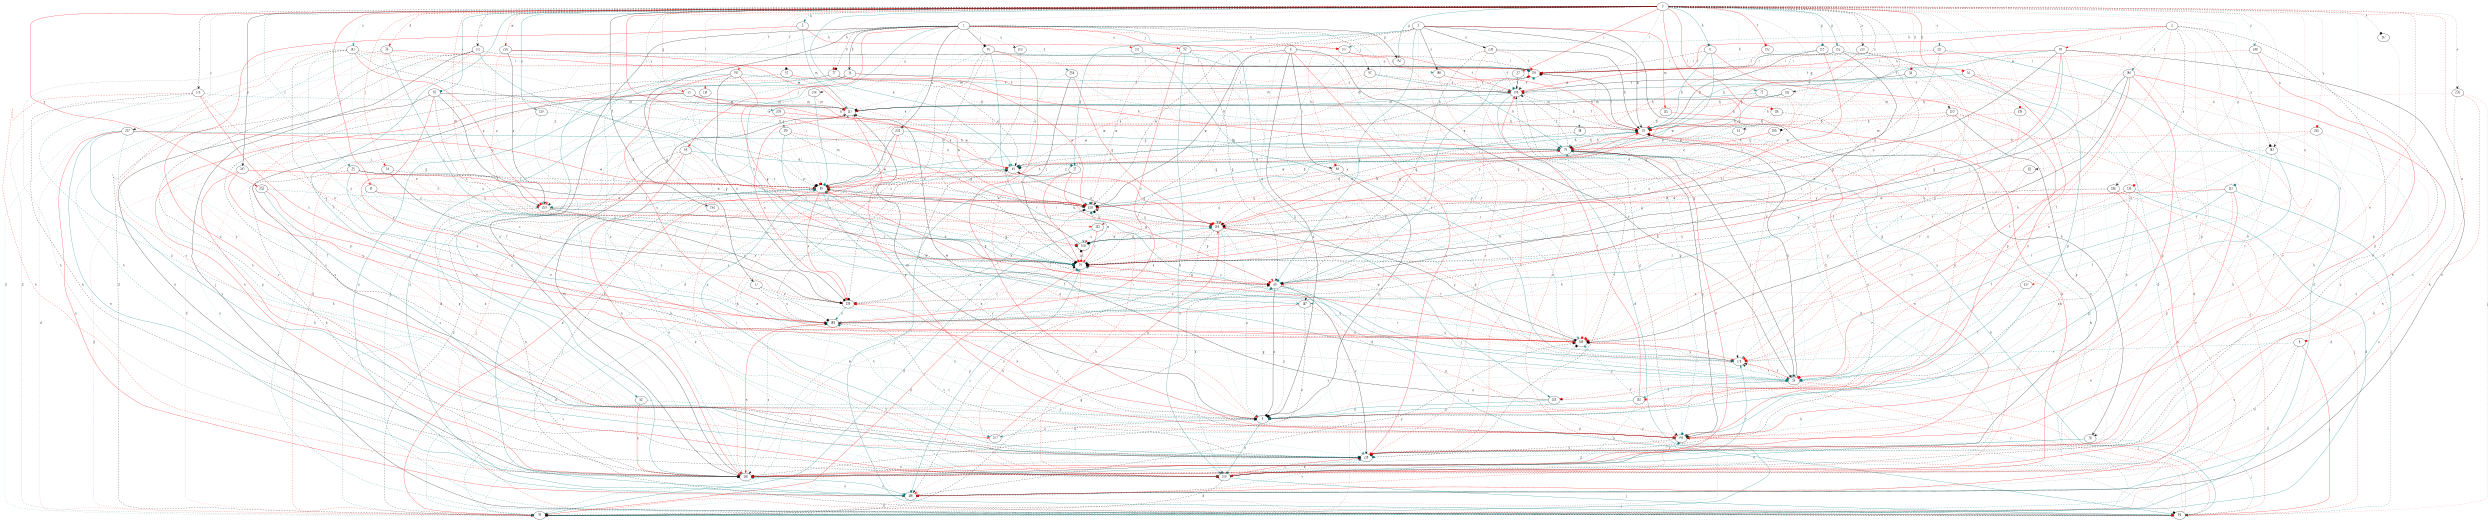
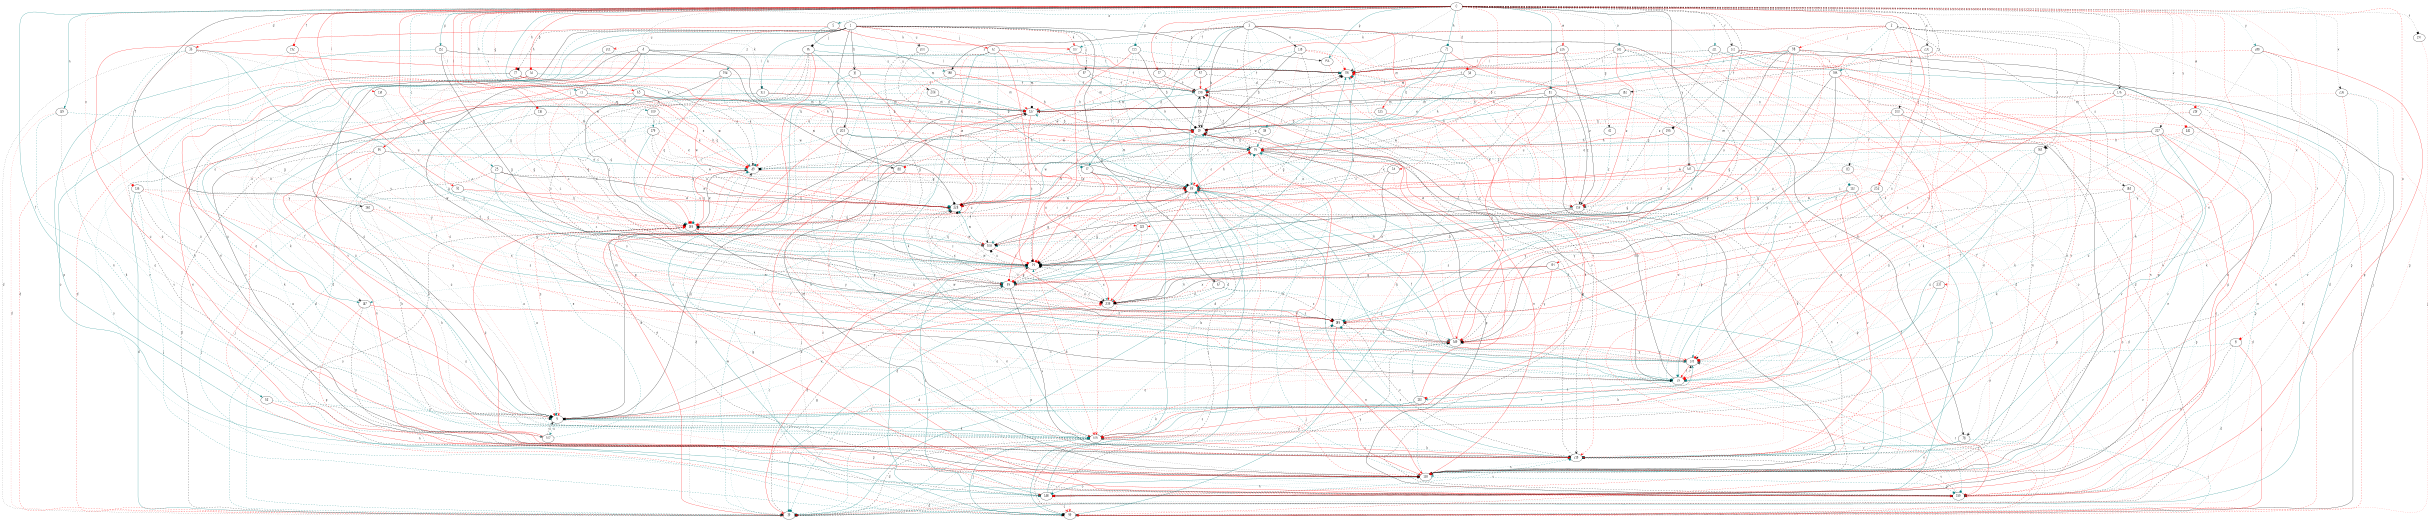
(1118, 9) -> (878, 8)
(991, 84) -> none
(1635, 388) -> (831, 342)
(1981, 464) -> (2051, 408)
